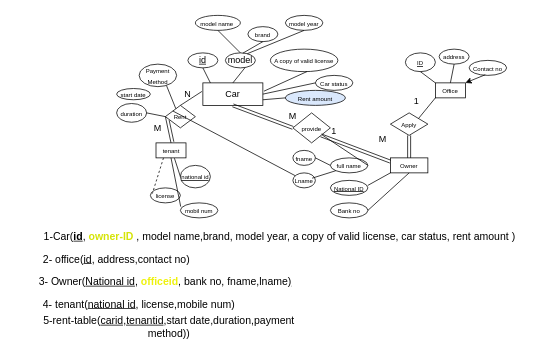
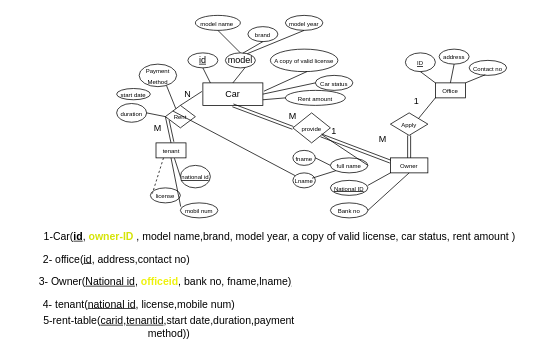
(472, 80) -> (469, 81)
(315, 98) -> (315, 98)
